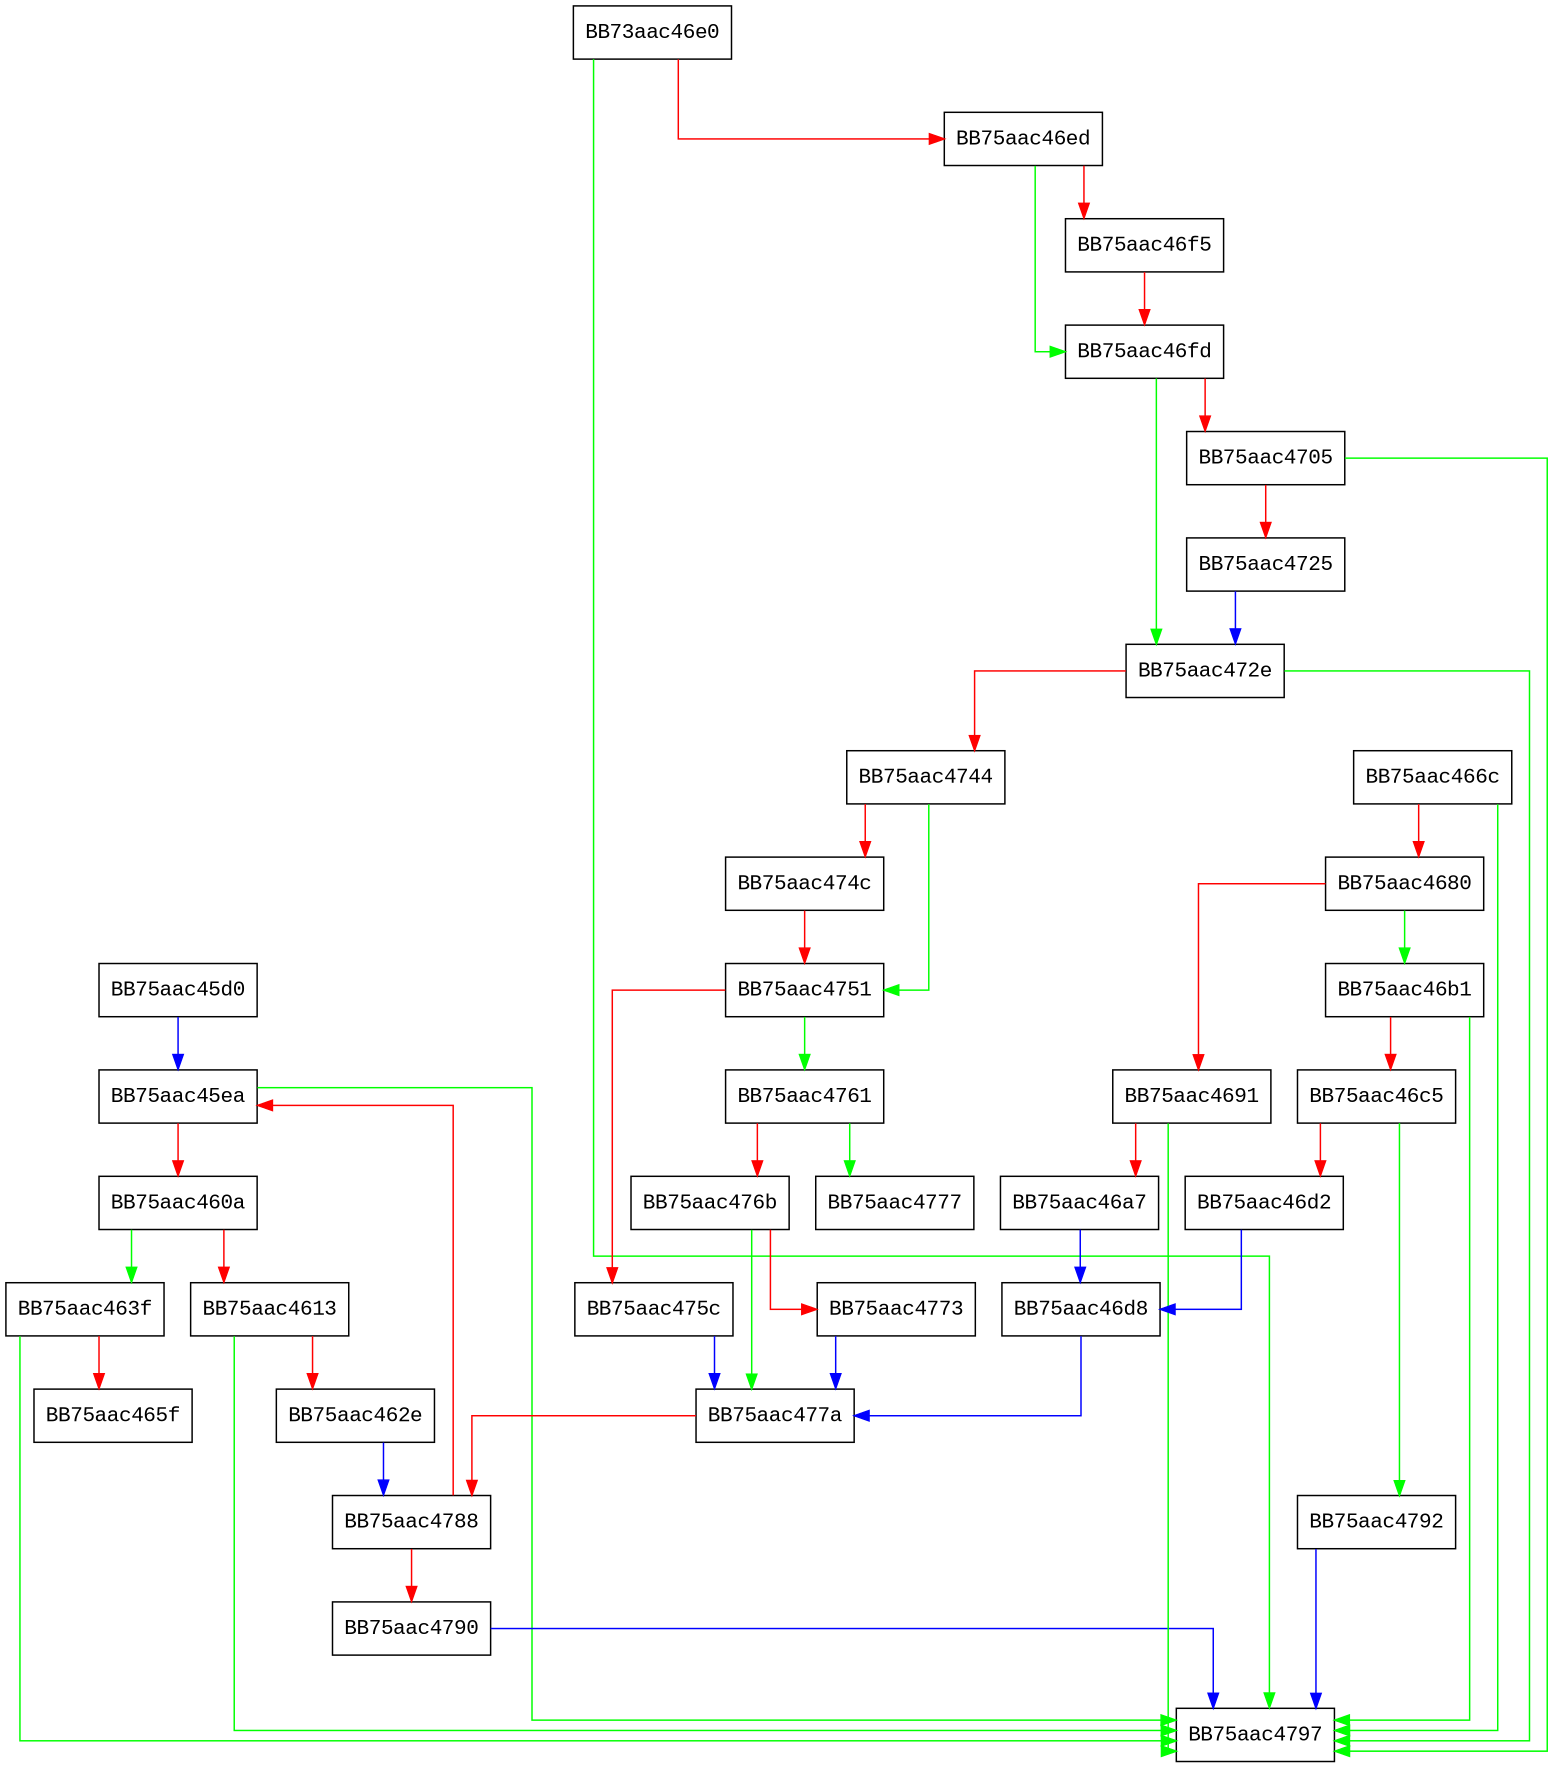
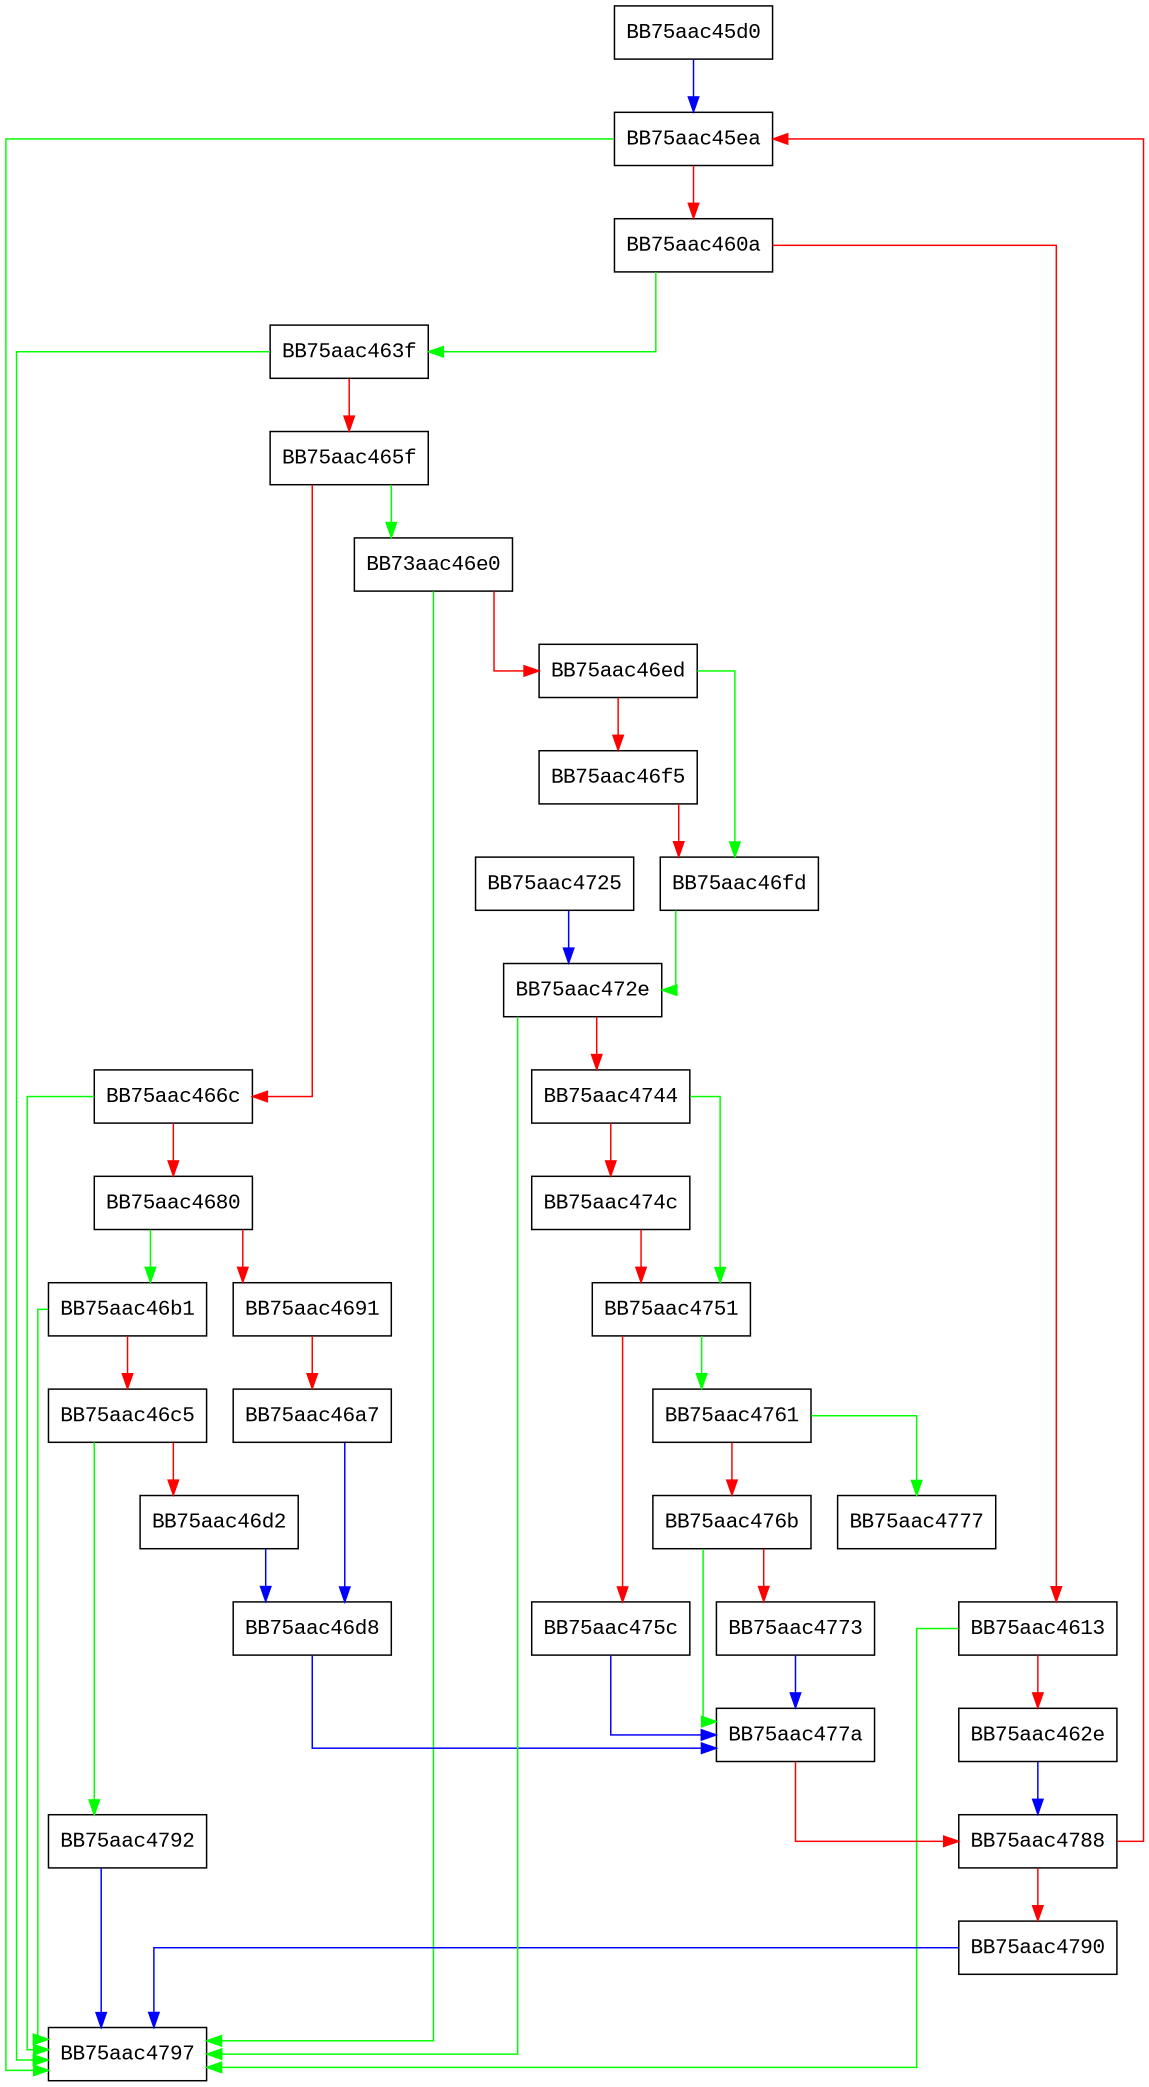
(1266, 458) -> none
none -> (391, 504)
none -> (312, 813)
(1168, 1438) -> none
